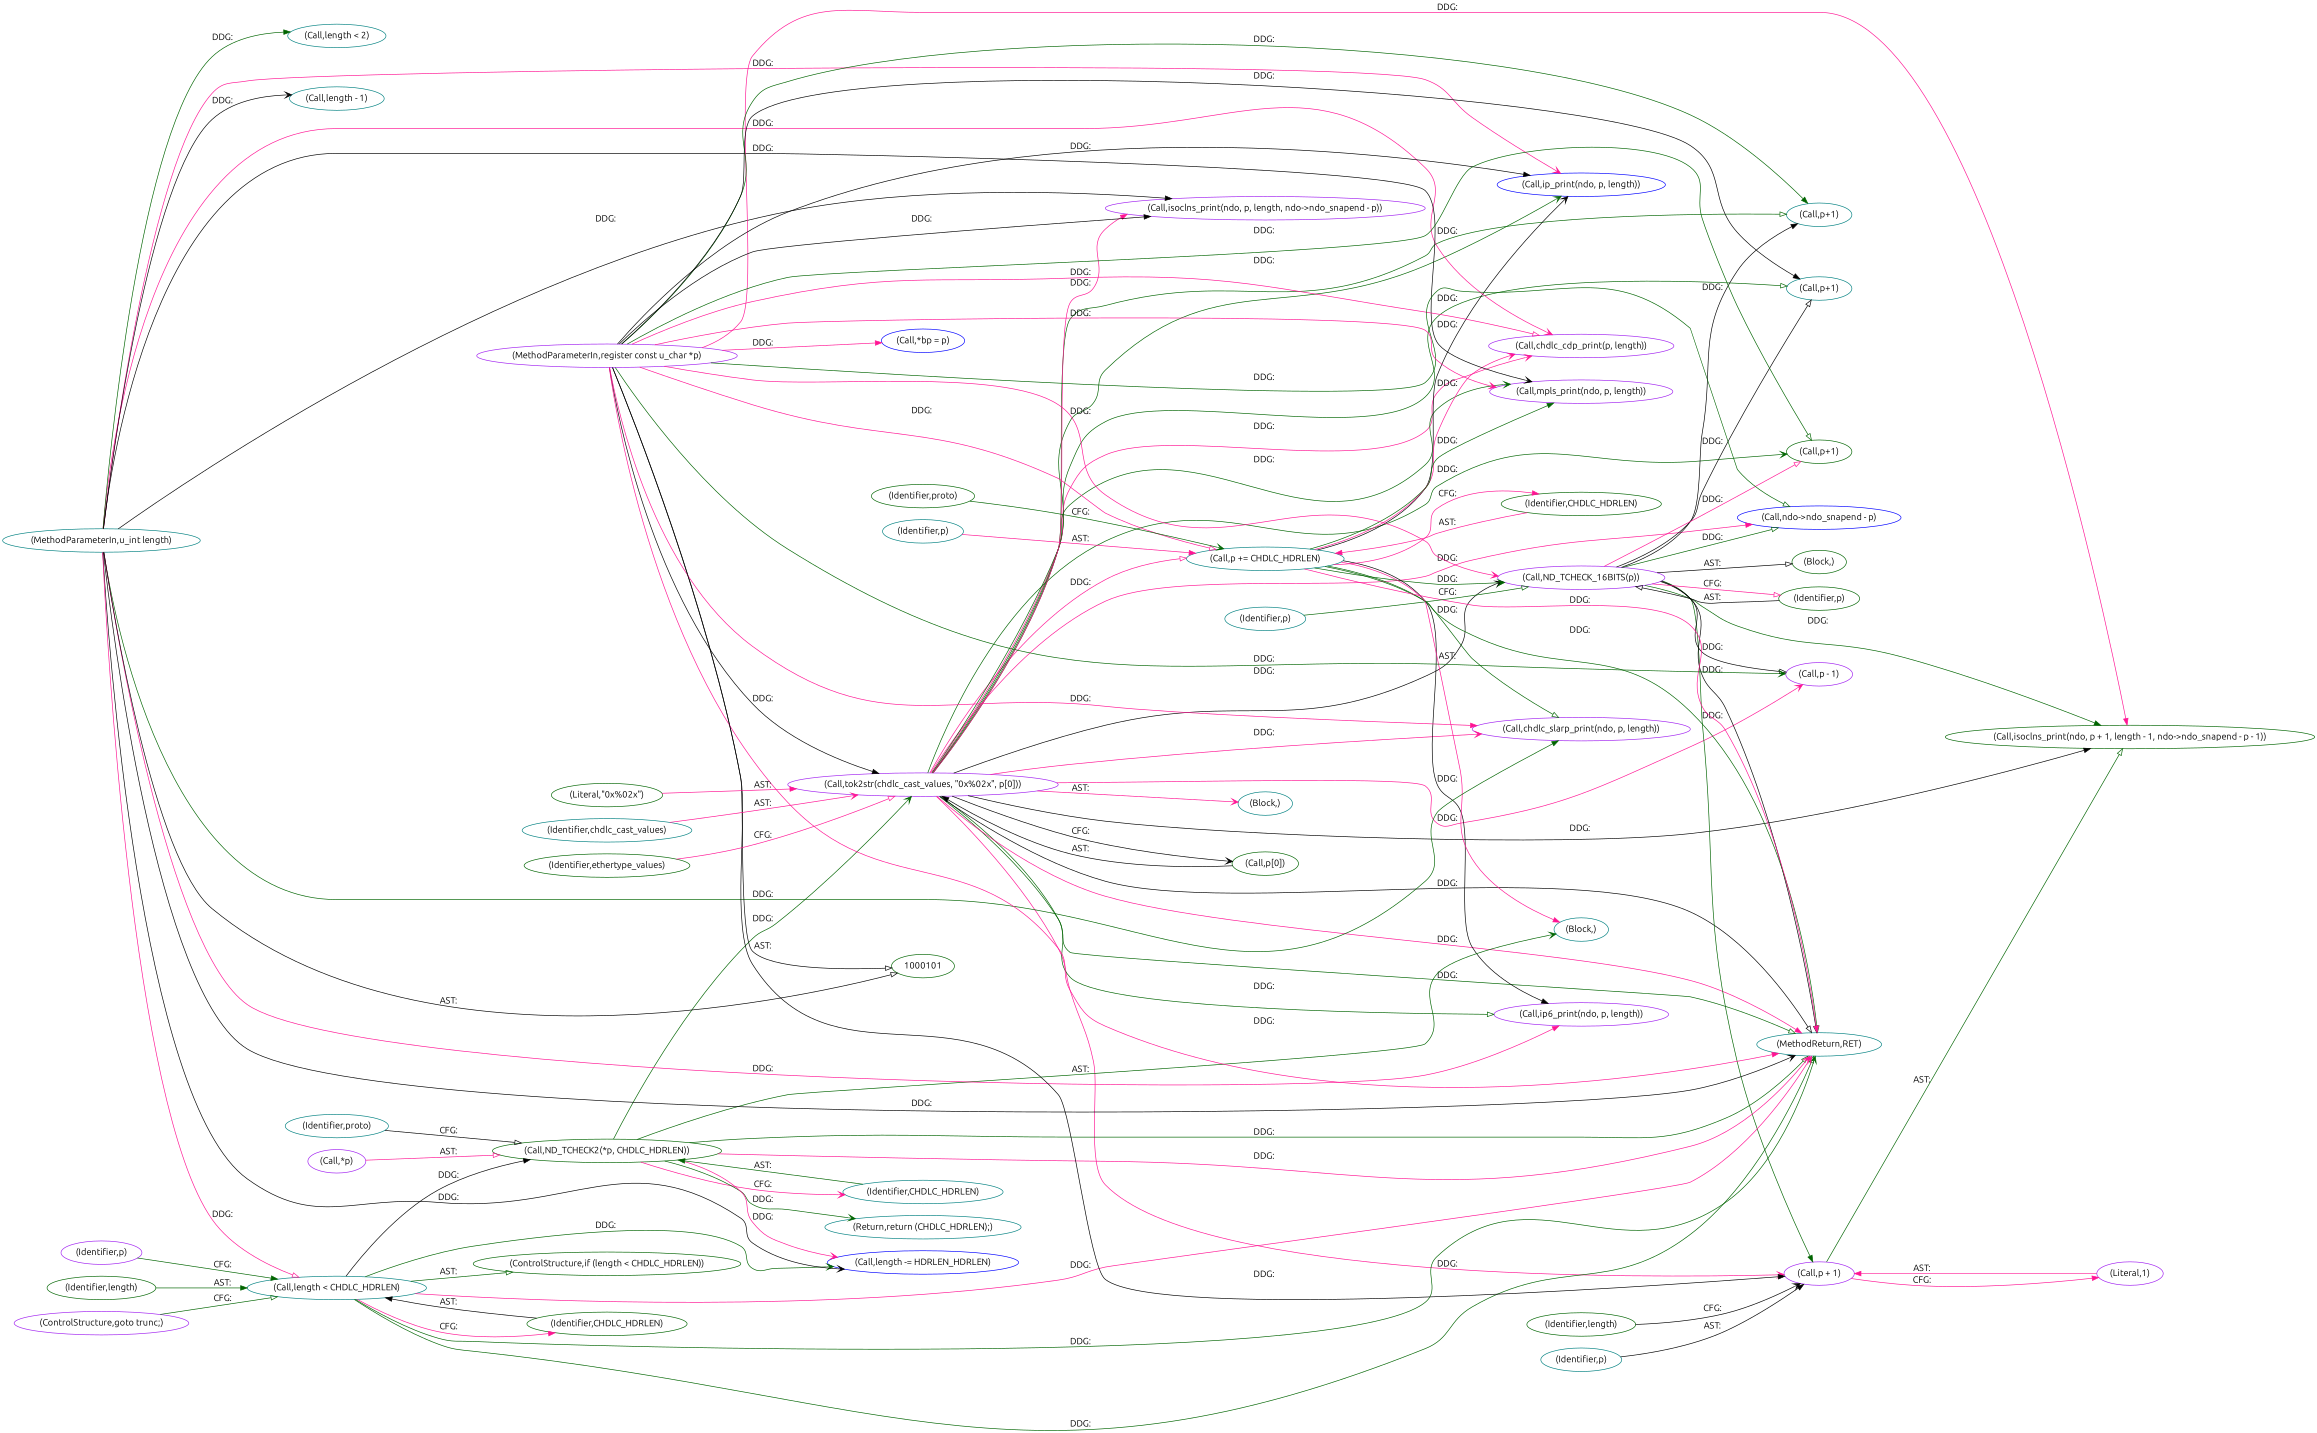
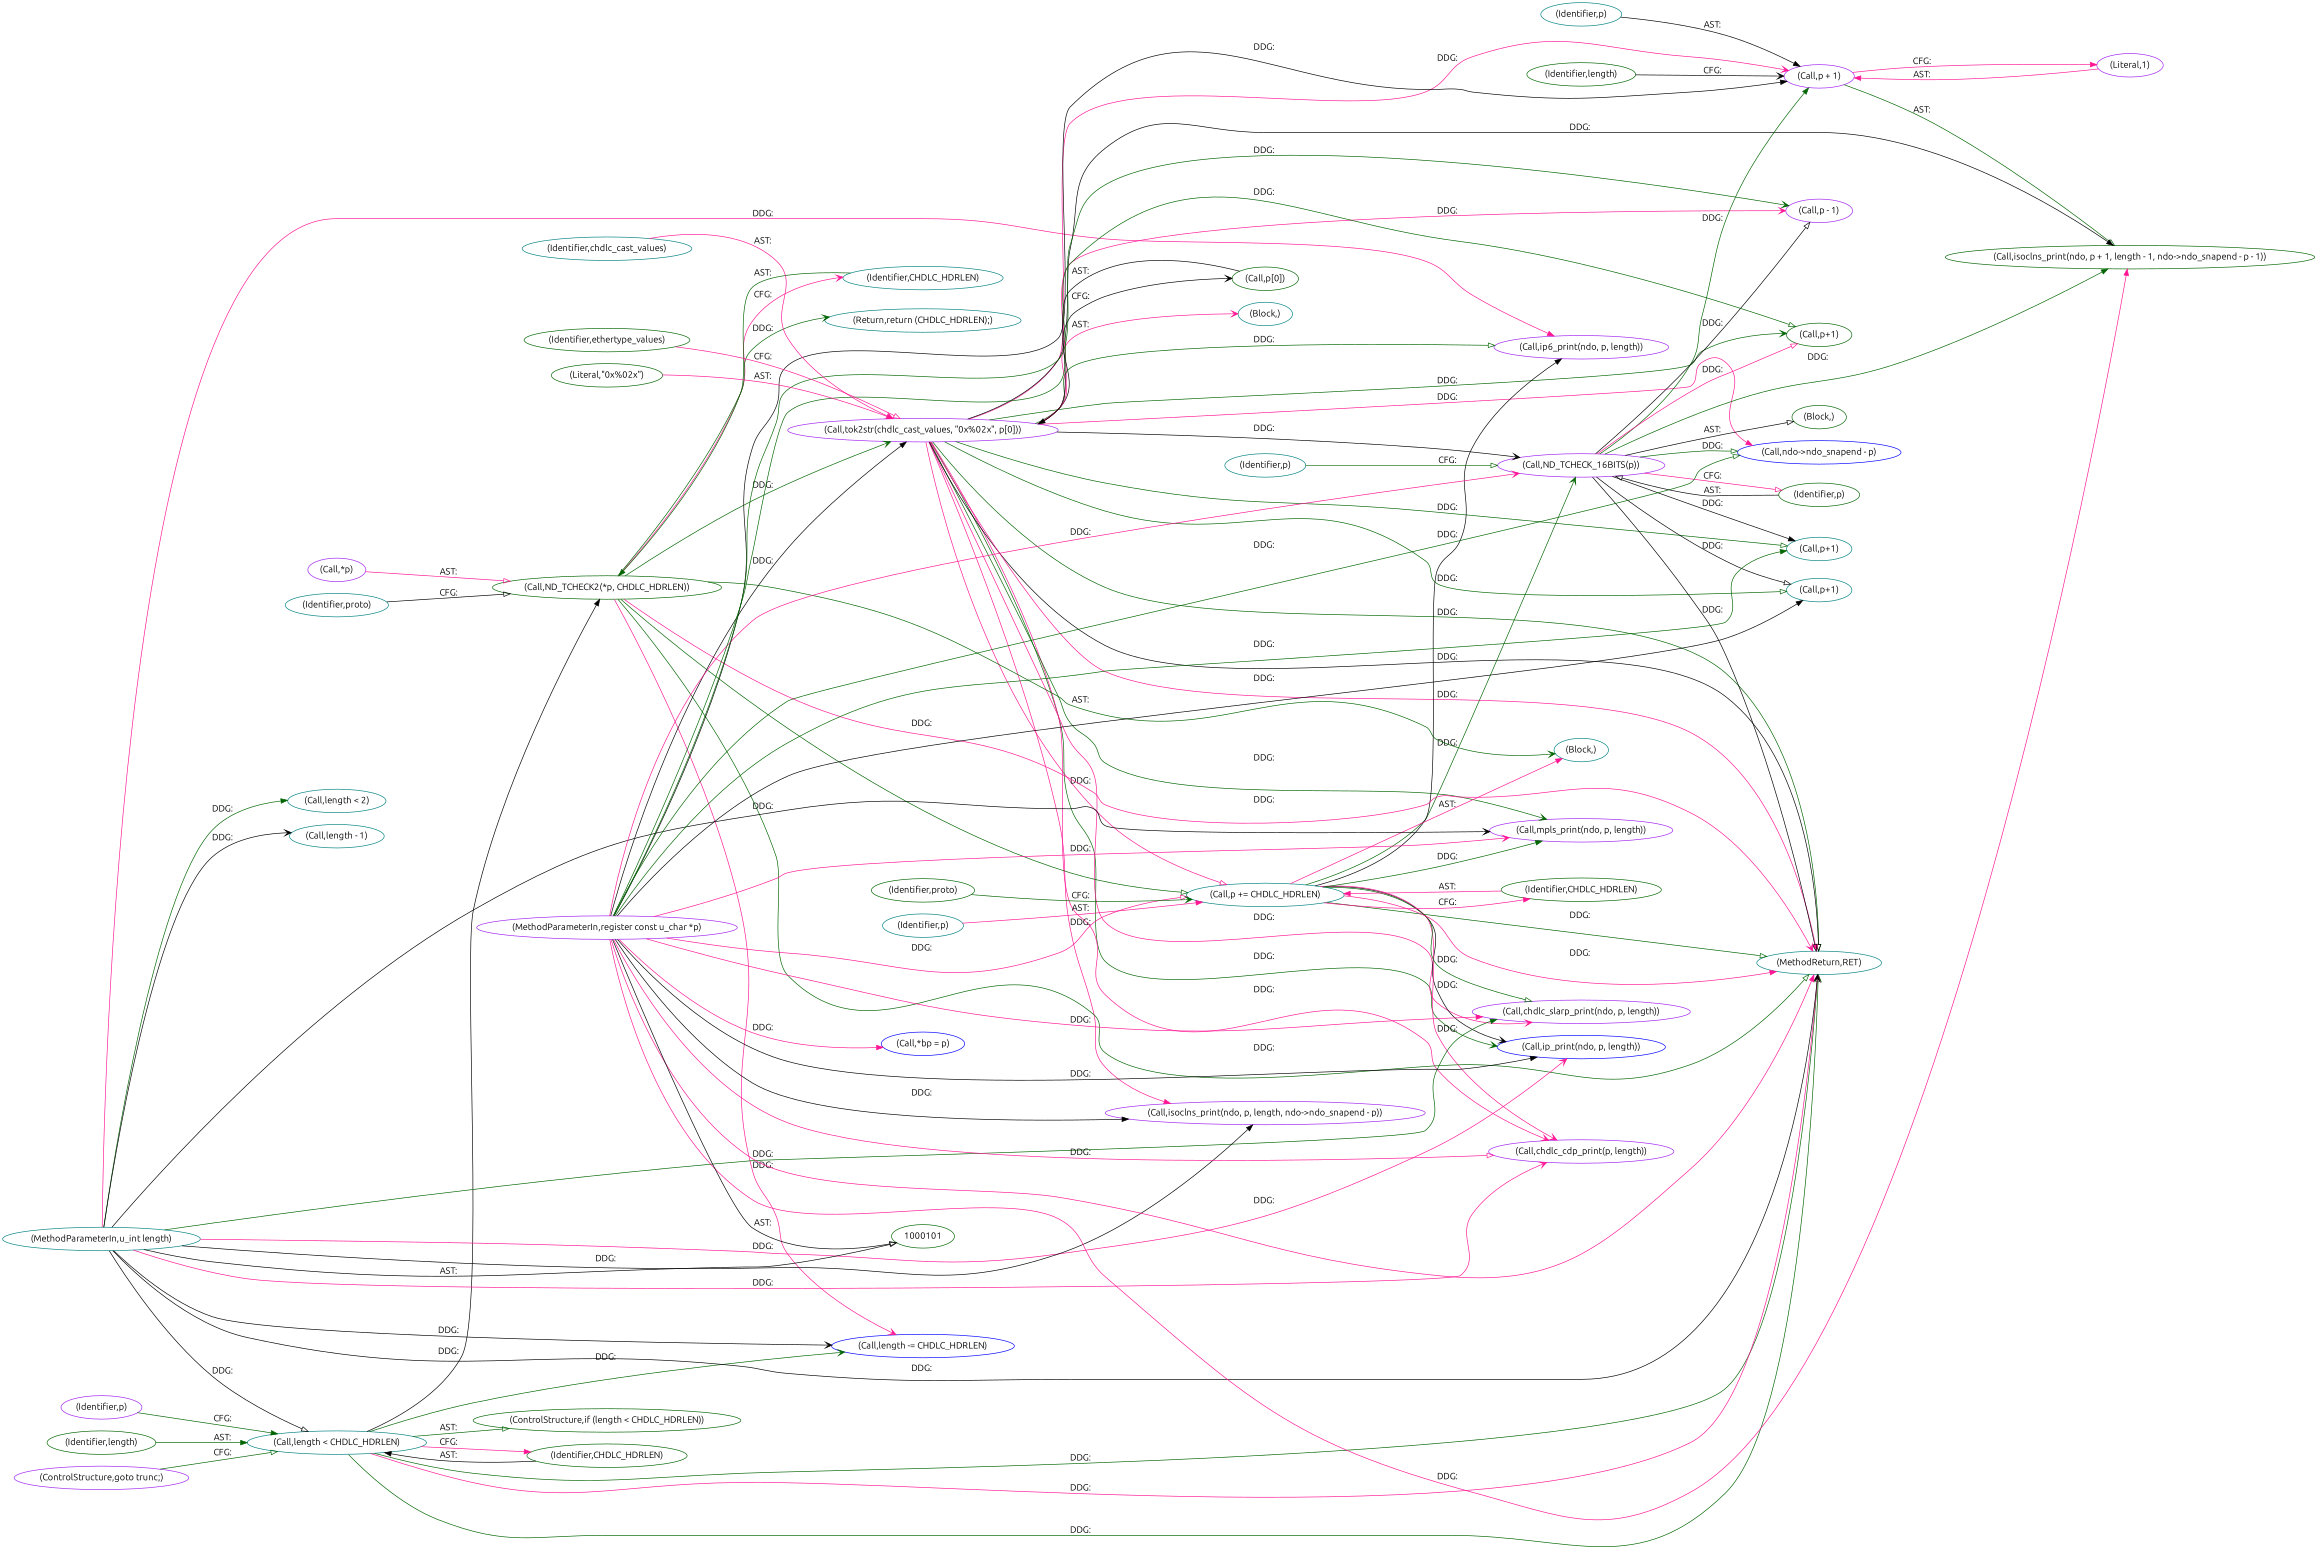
none -> (881, 787)
(138, 940) -> (191, 1356)
(923, 1262) -> (923, 1346)
